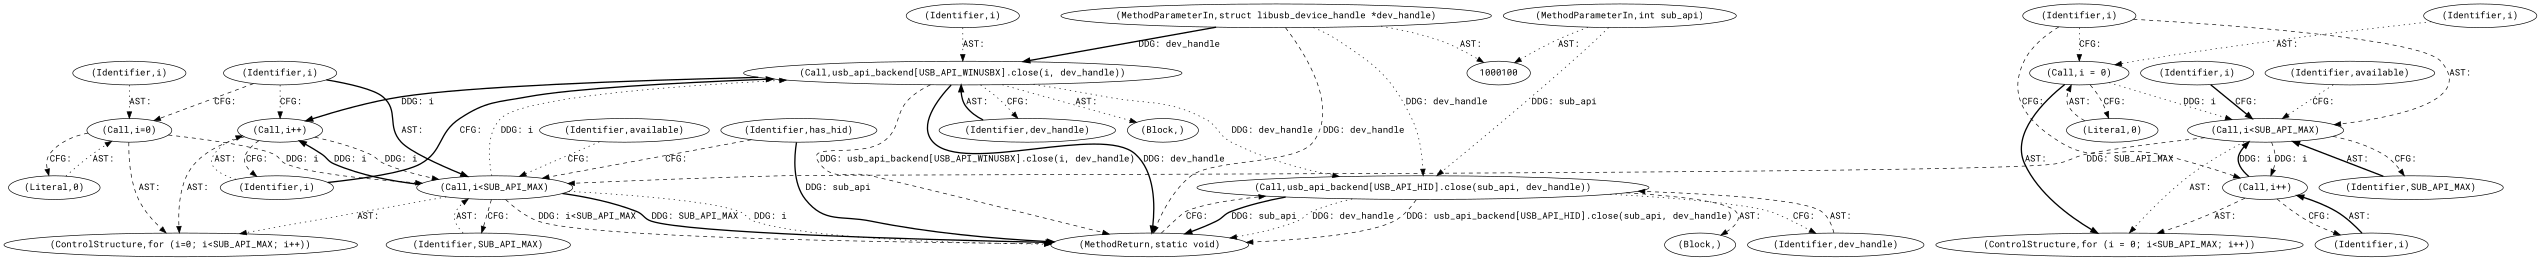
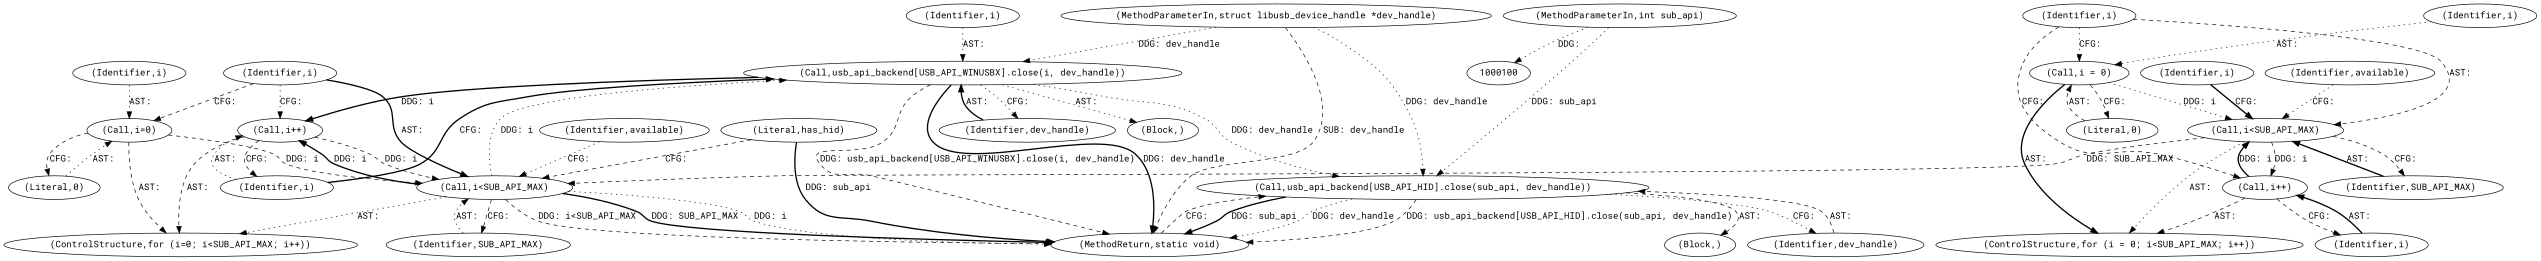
(1431, 38) -> none
(1123, 44) -> (1123, 44)
(1572, 44) -> (1572, 44)
(799, 130) -> (799, 130)
(1364, 130) -> (1364, 130)
